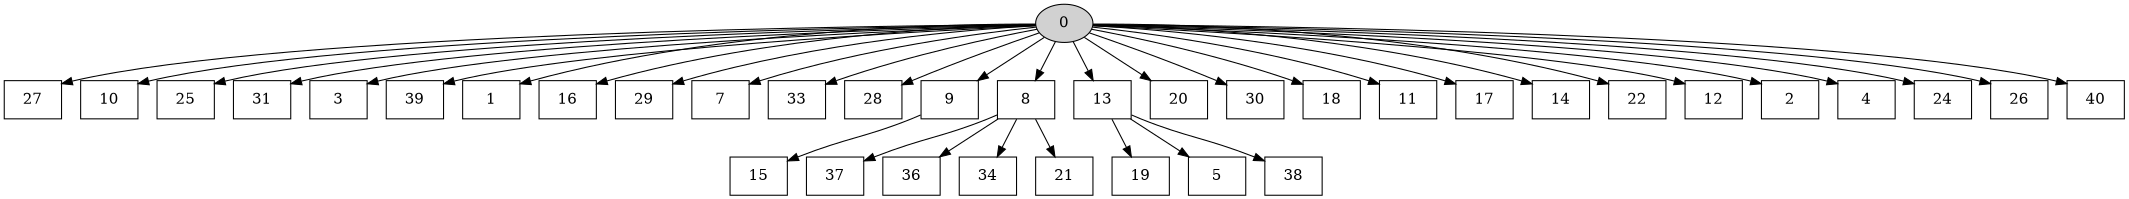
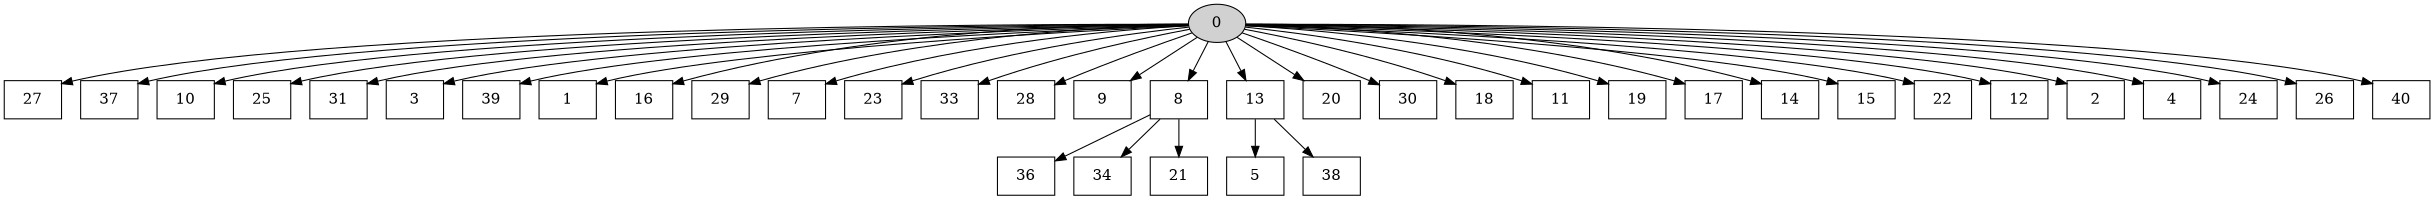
none -> (873, 100)
(1119, 133) -> (1423, 44)
(859, 137) -> (1683, 58)
(936, 137) -> (667, 35)
